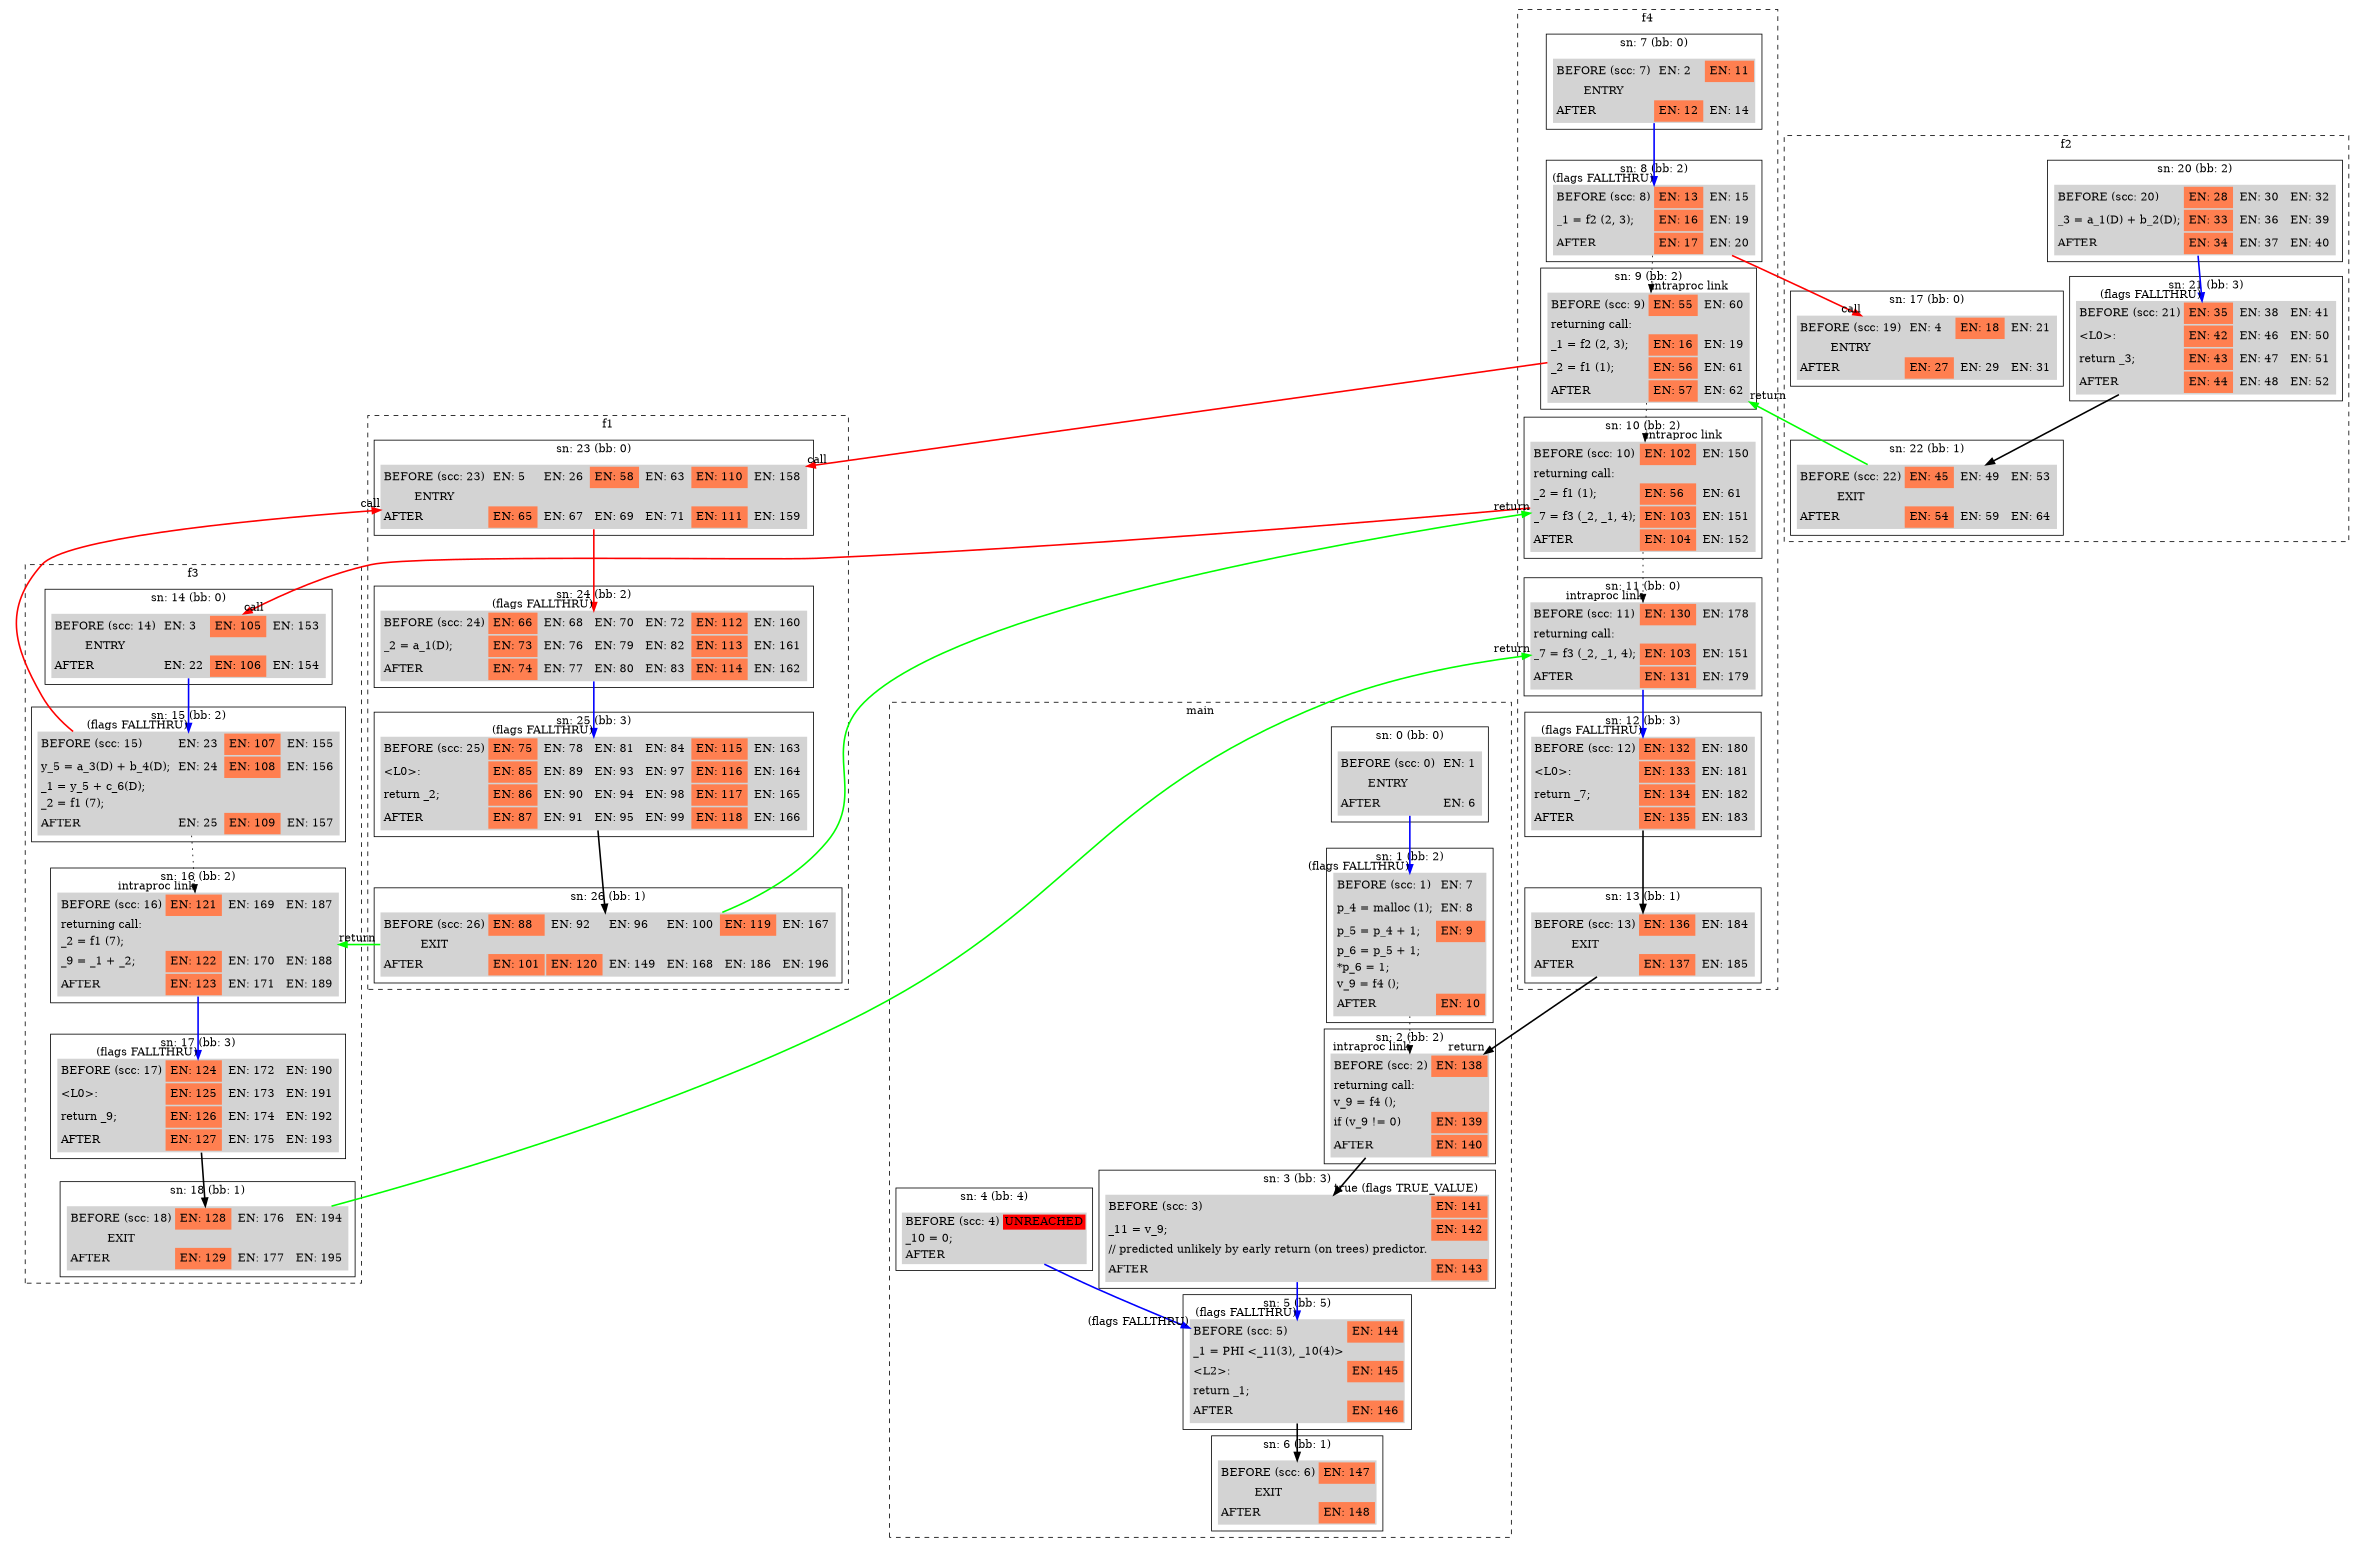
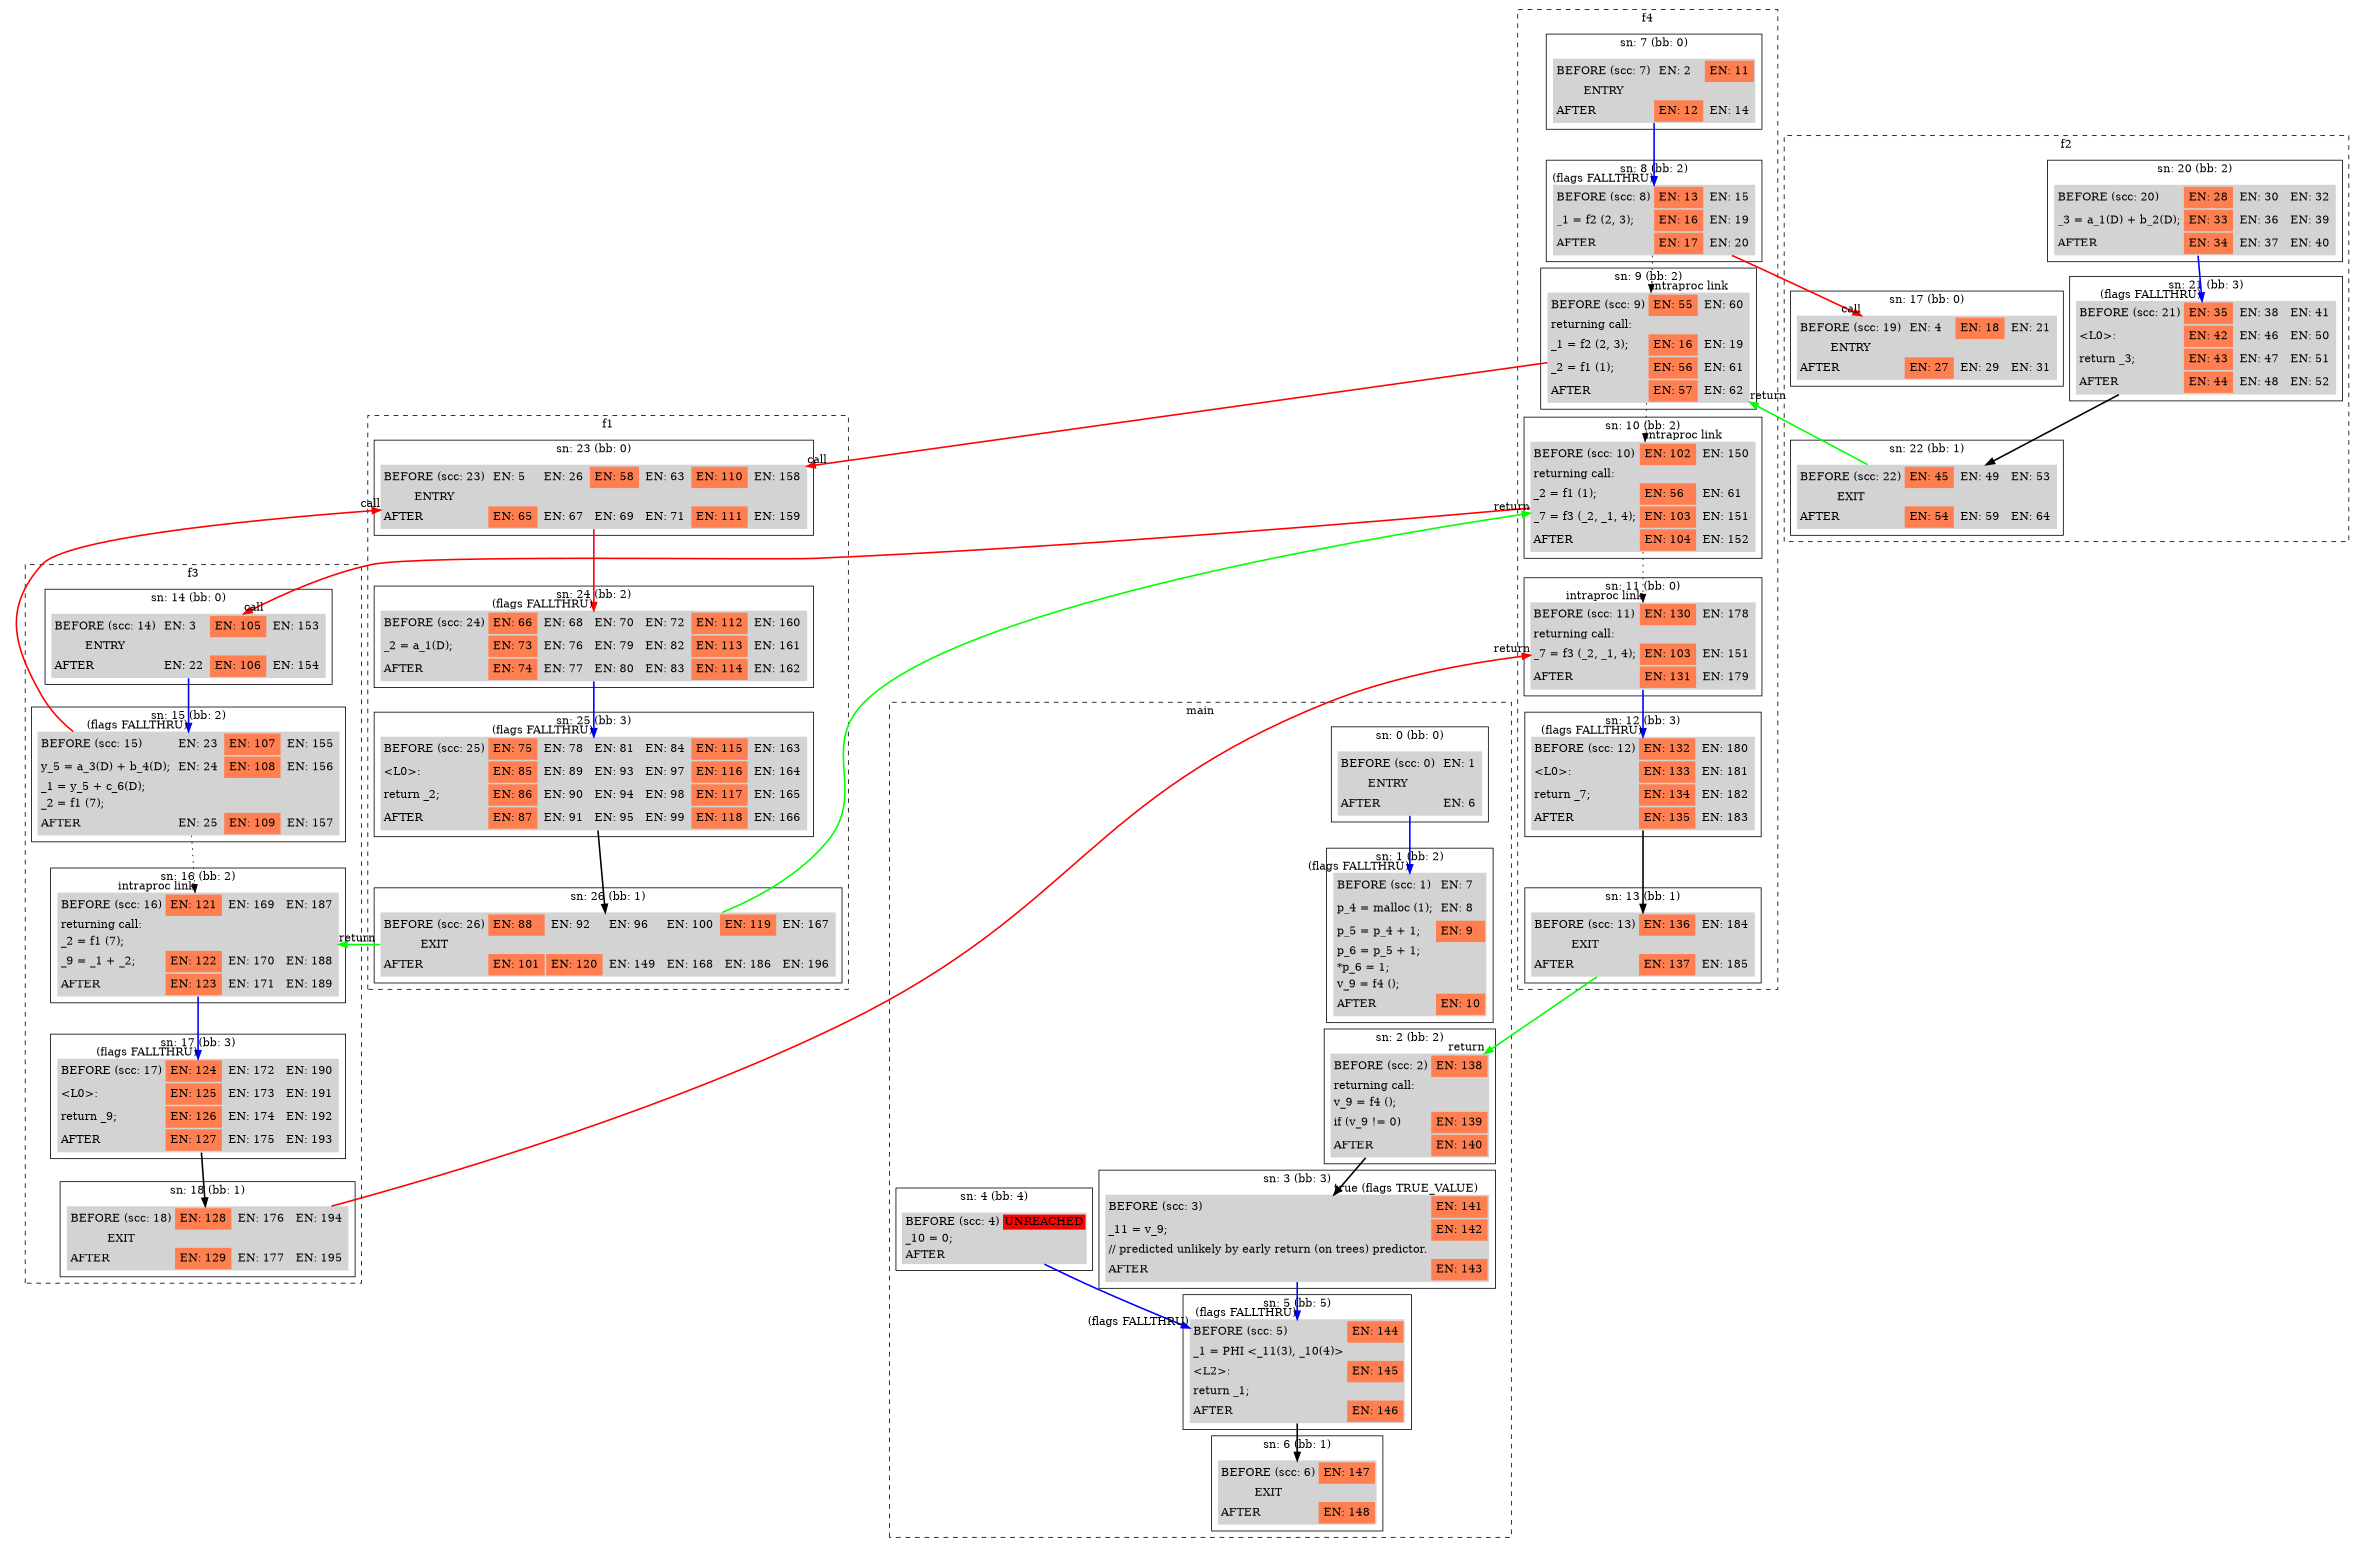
(947, 964) -> (947, 964)
(1544, 1013) -> (1544, 1013)
(1410, 1034) -> none
